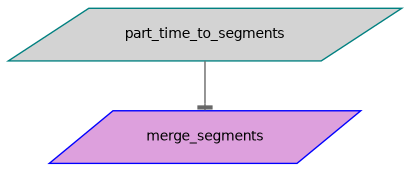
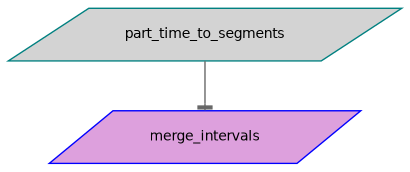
(205, 137) -> (205, 137)
